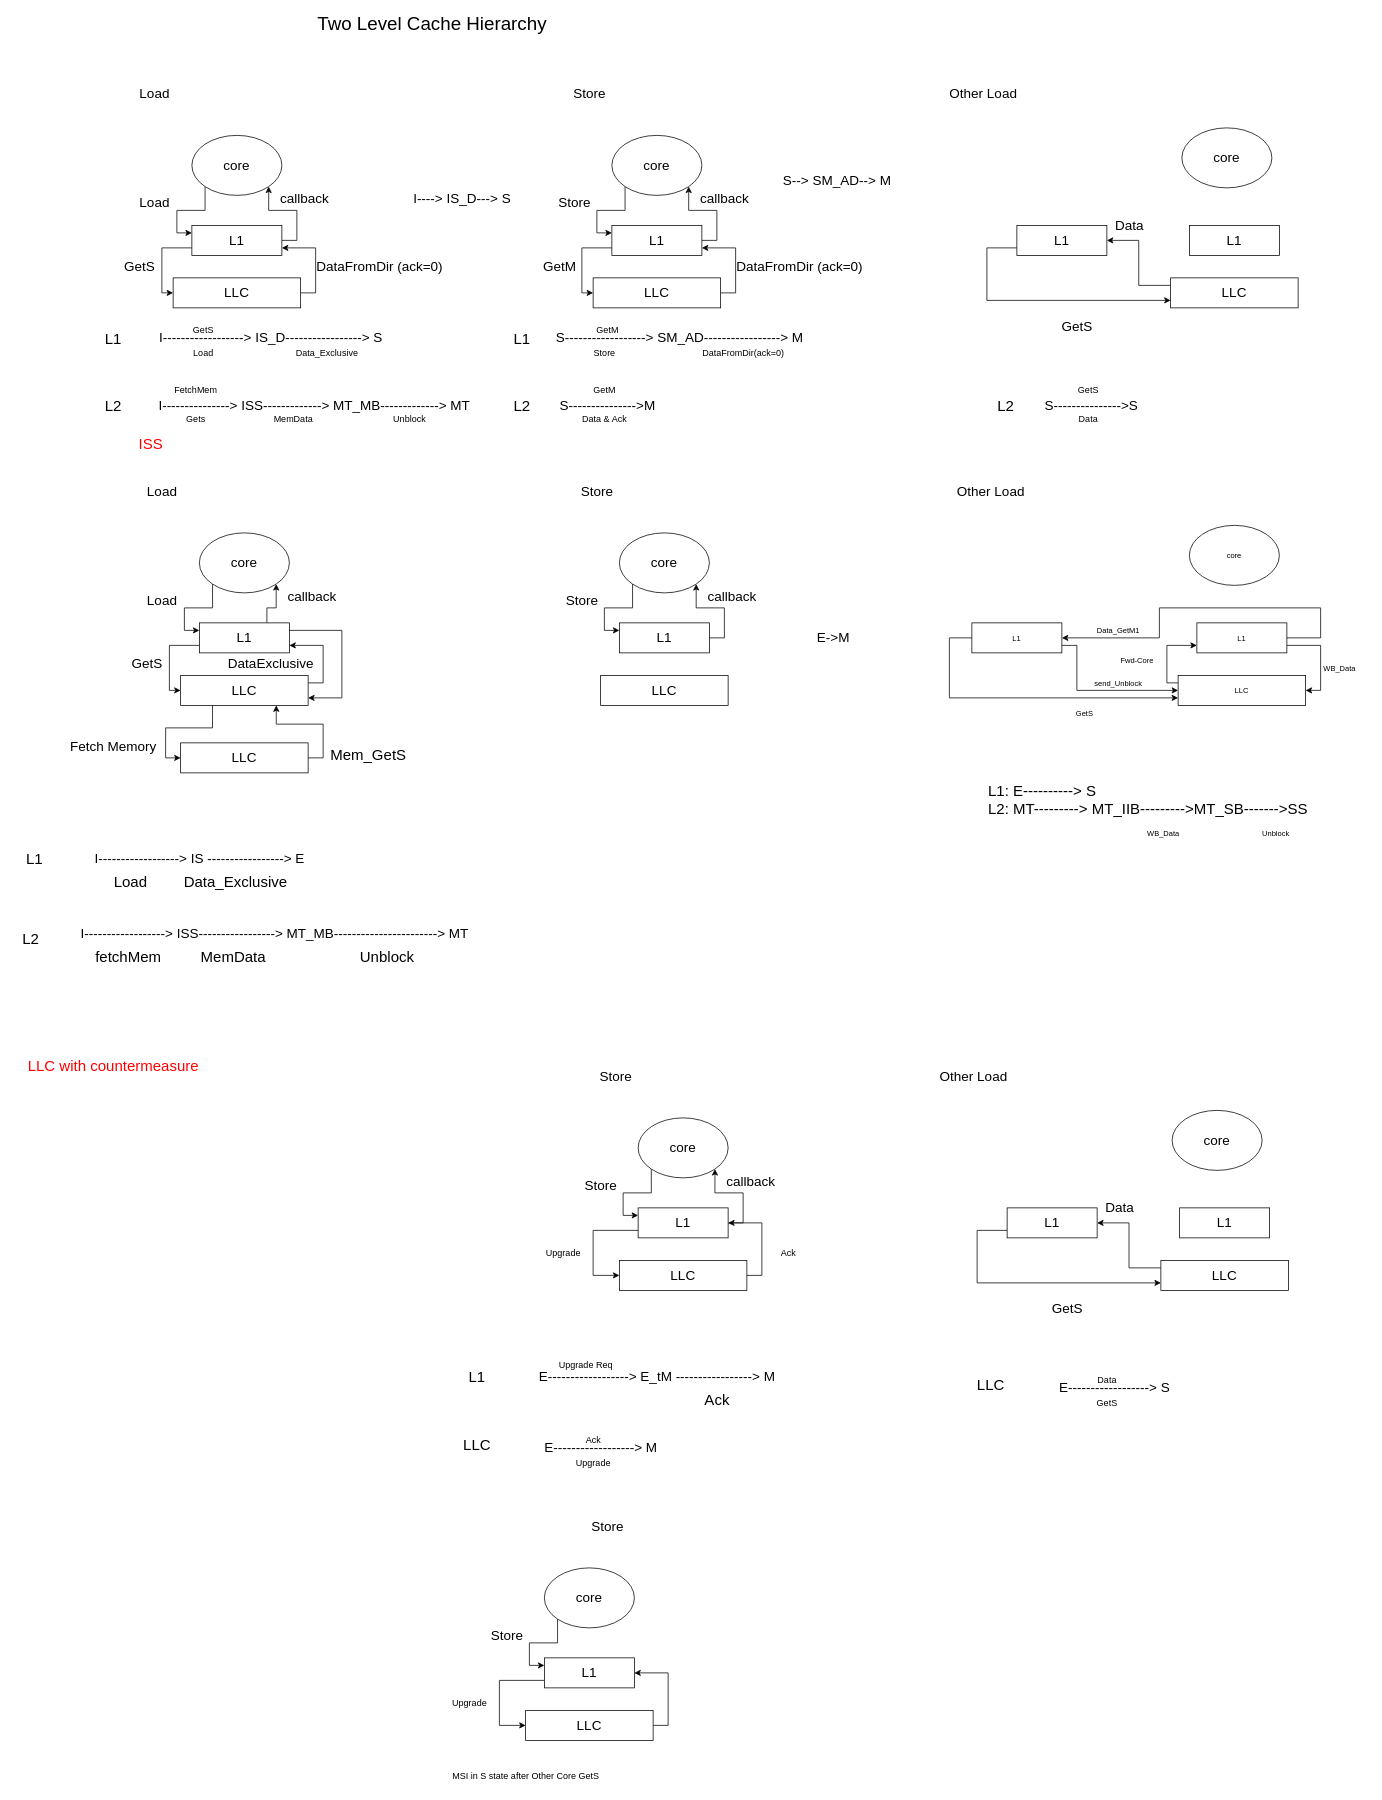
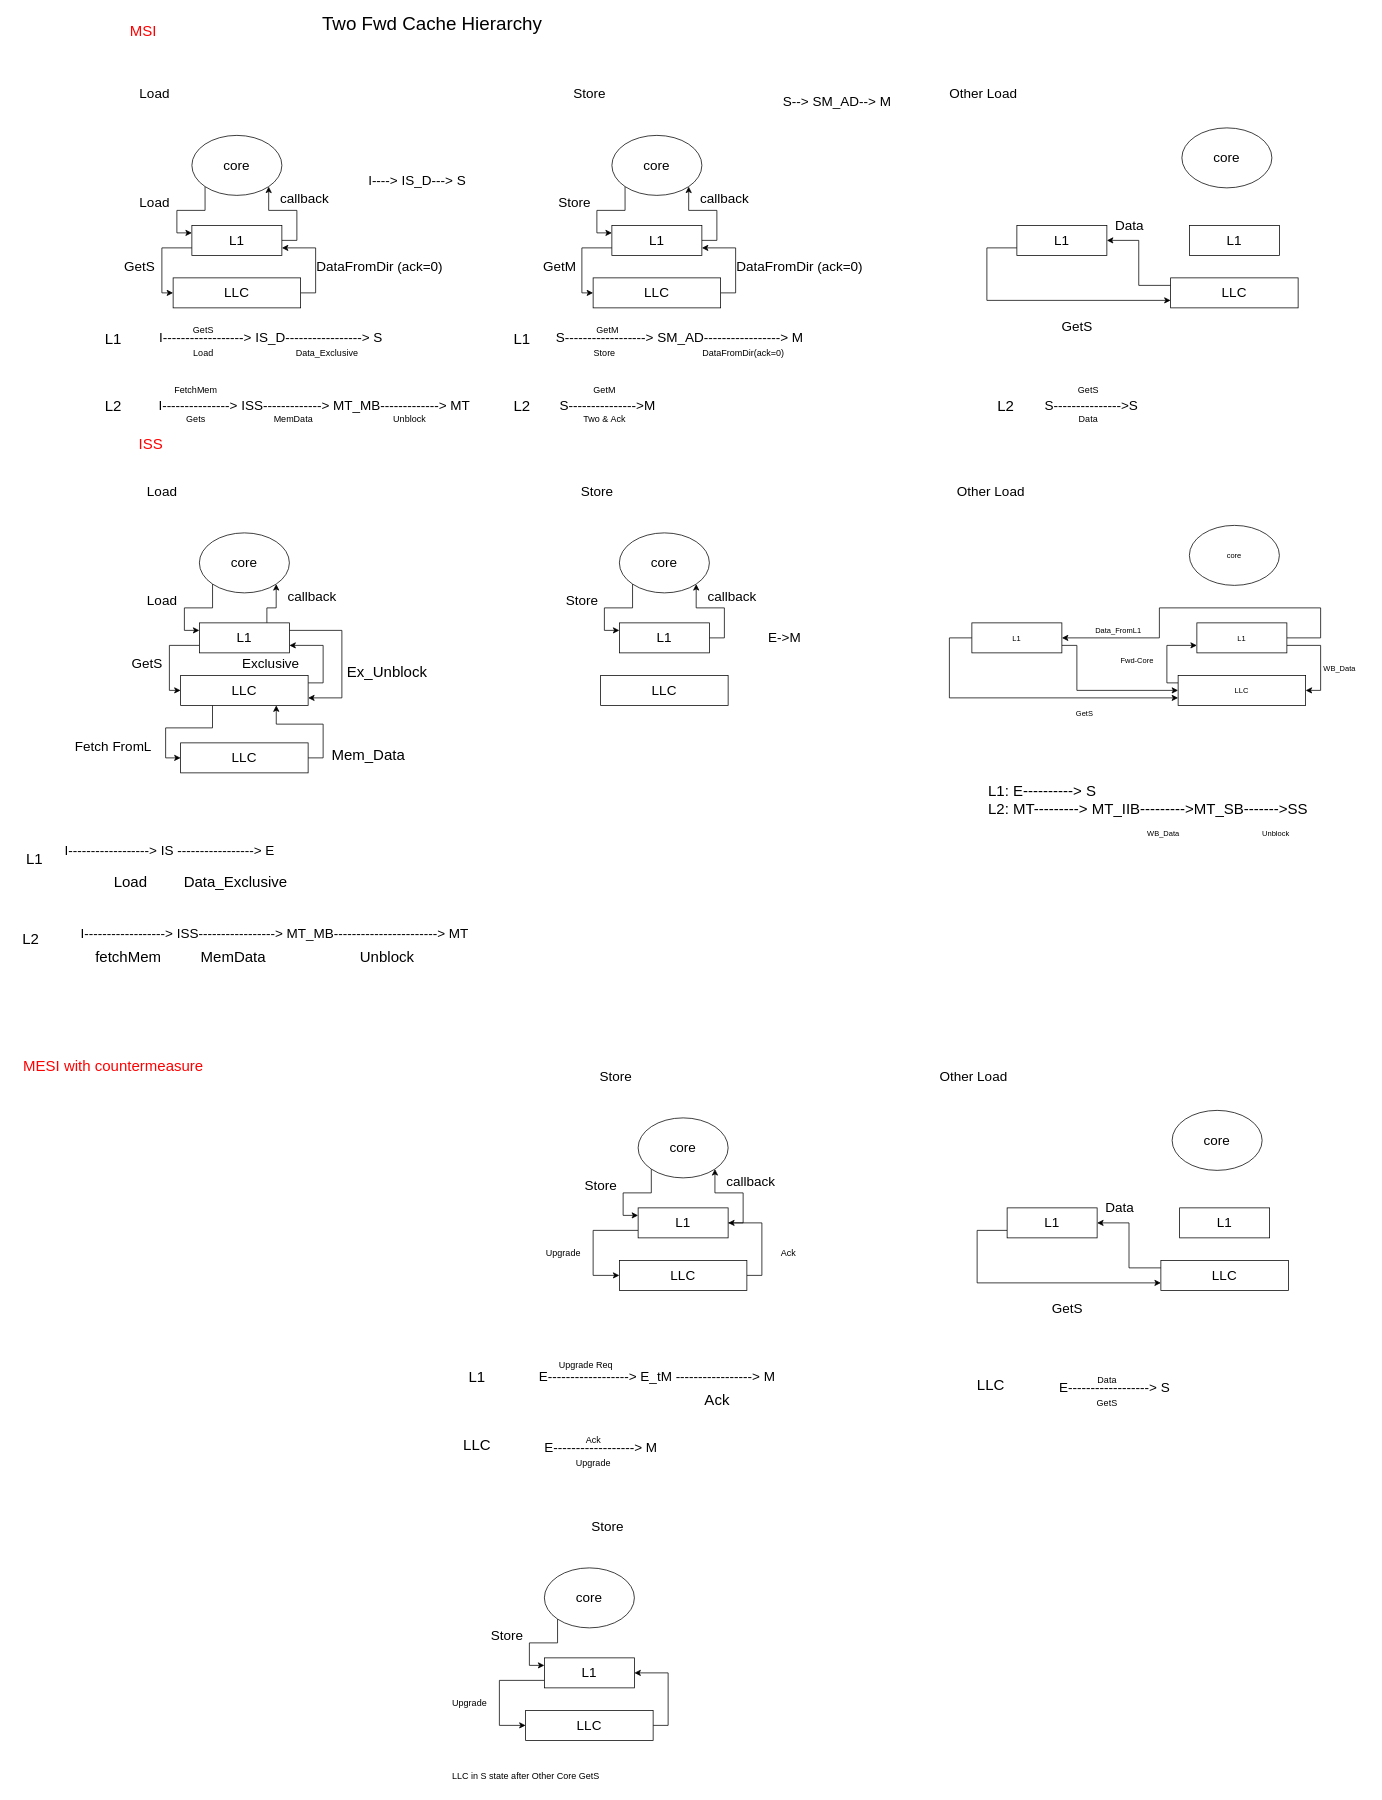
(432, 23) -> (432, 23)
none -> (143, 30)
(837, 180) -> (837, 102)
(462, 199) -> (417, 180)
(605, 417) -> (605, 417)
(1118, 630) -> (1118, 630)
(833, 638) -> (784, 638)
(271, 664) -> (271, 664)
none -> (387, 672)
(1118, 683) -> none
(113, 747) -> (113, 747)
(368, 754) -> (368, 754)
(199, 858) -> (169, 851)
(113, 1065) -> (113, 1065)
(526, 1776) -> (526, 1776)
